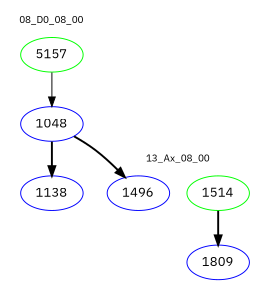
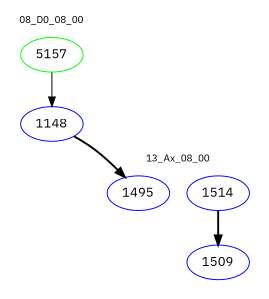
(52, 124) -> (52, 124)
(52, 193) -> none
(138, 193) -> (138, 193)
(218, 193) -> (218, 193)
(218, 262) -> (218, 262)
